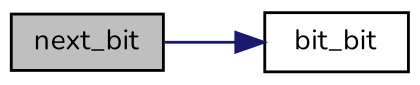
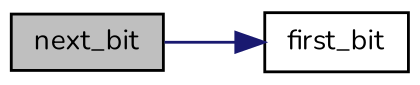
(337, 42) -> (337, 42)
